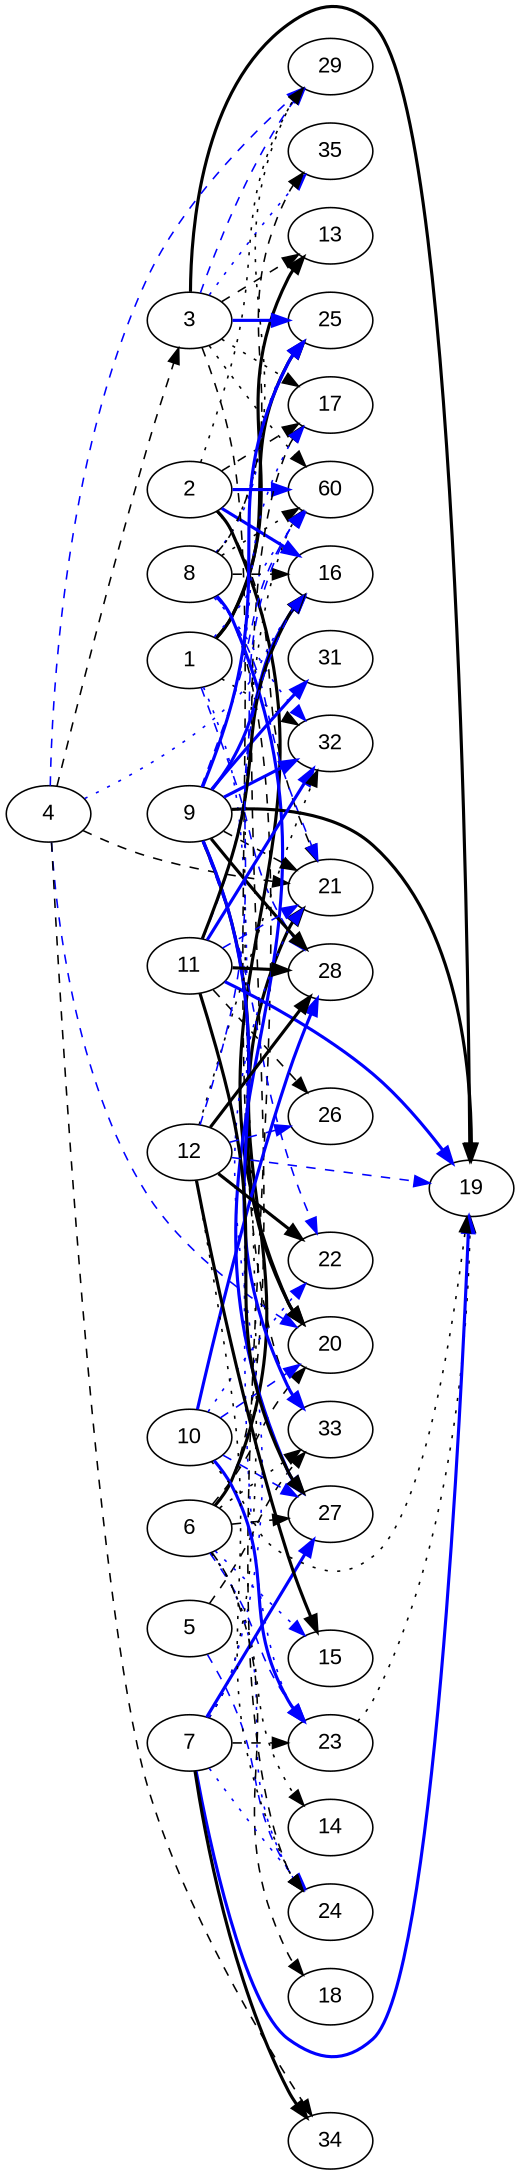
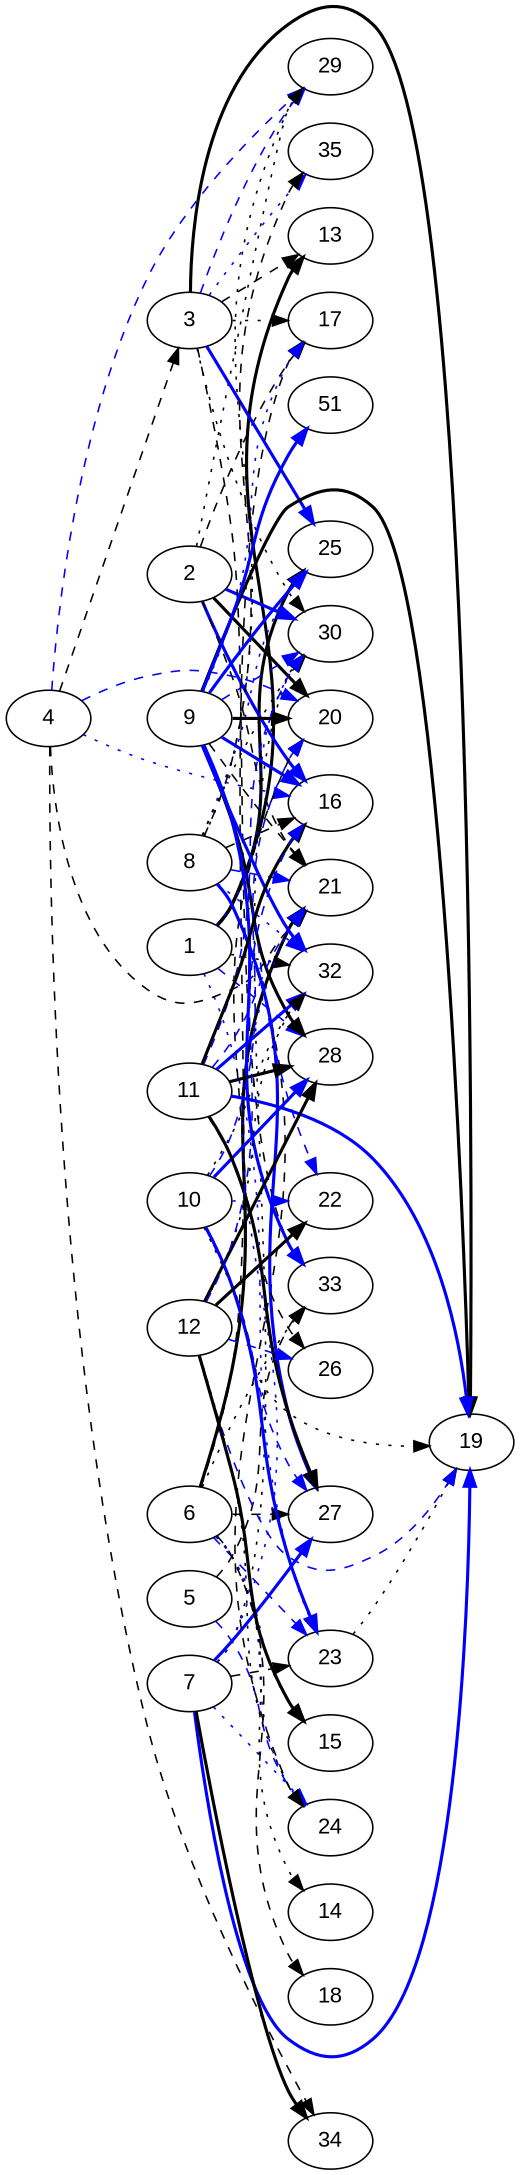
(331, 490) -> (331, 634)
(331, 659) -> (331, 405)
none -> (251, 1091)
